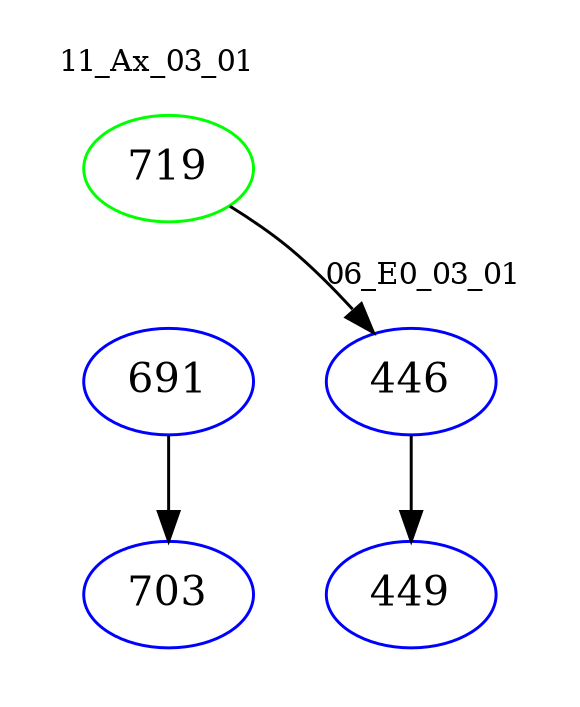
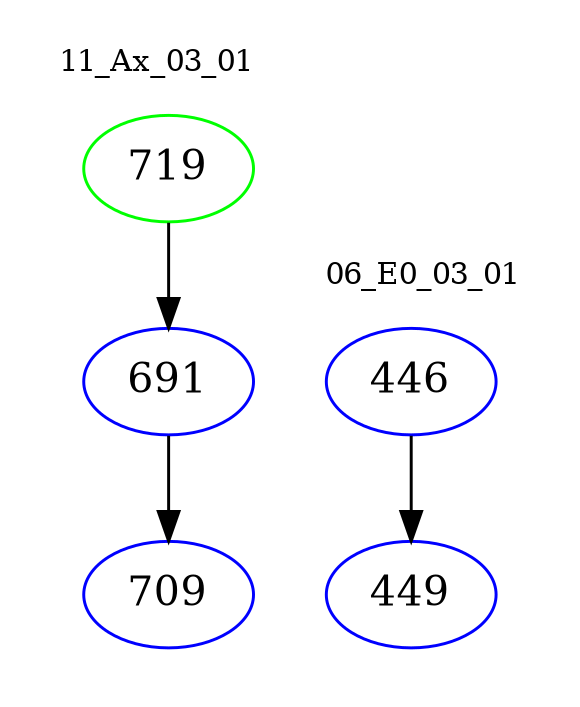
(322, 277) -> (169, 261)
(169, 595) -> (169, 595)
